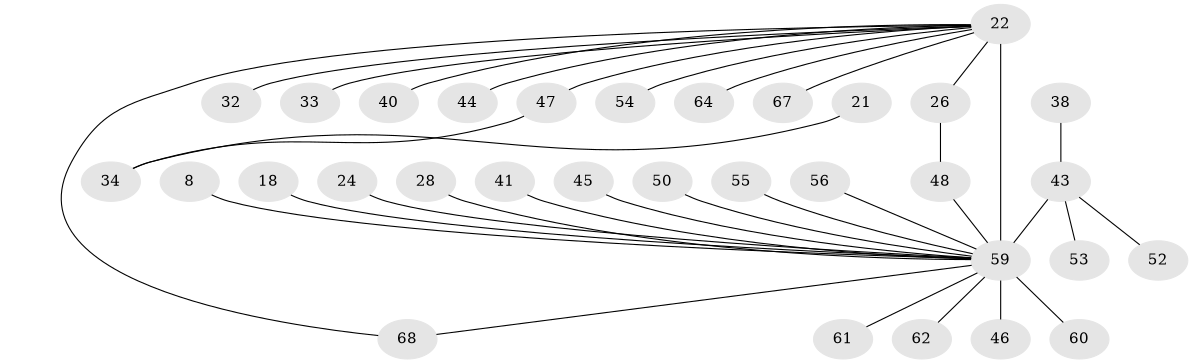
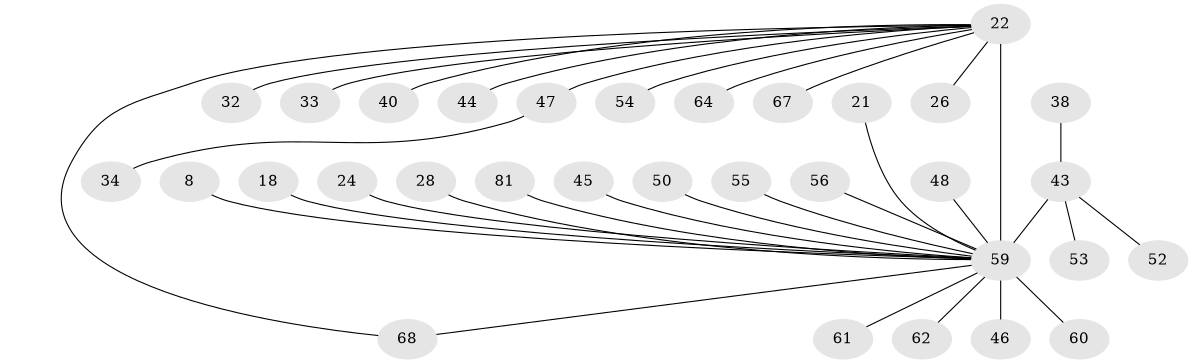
(486, 142) -> (902, 202)
(940, 142) -> none
(505, 182) -> (505, 182)
